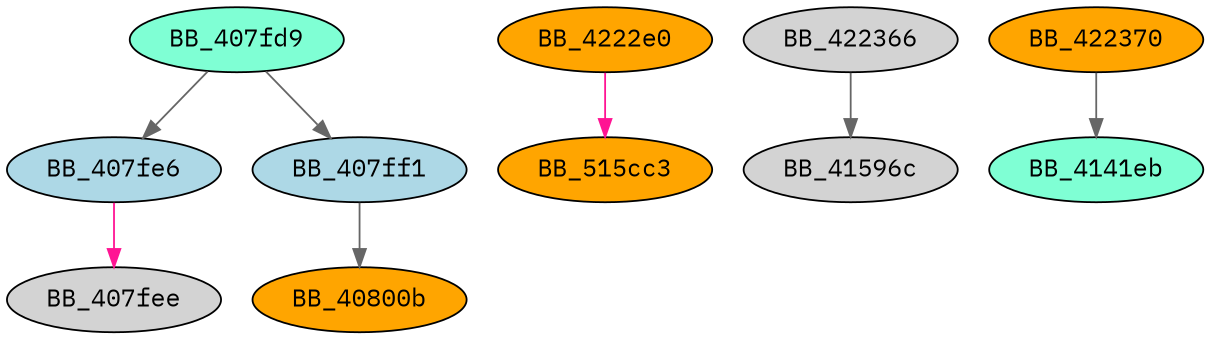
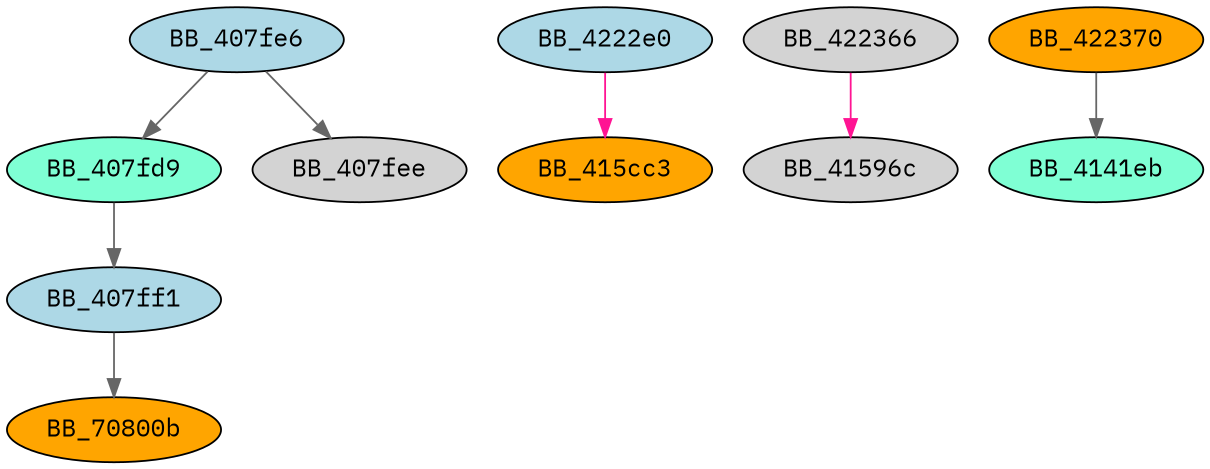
(605, 40) -> (605, 40)
(851, 96) -> (851, 96)
(182, 98) -> (182, 98)
(605, 170) -> (605, 170)
(114, 226) -> (292, 98)
(360, 300) -> (114, 430)
